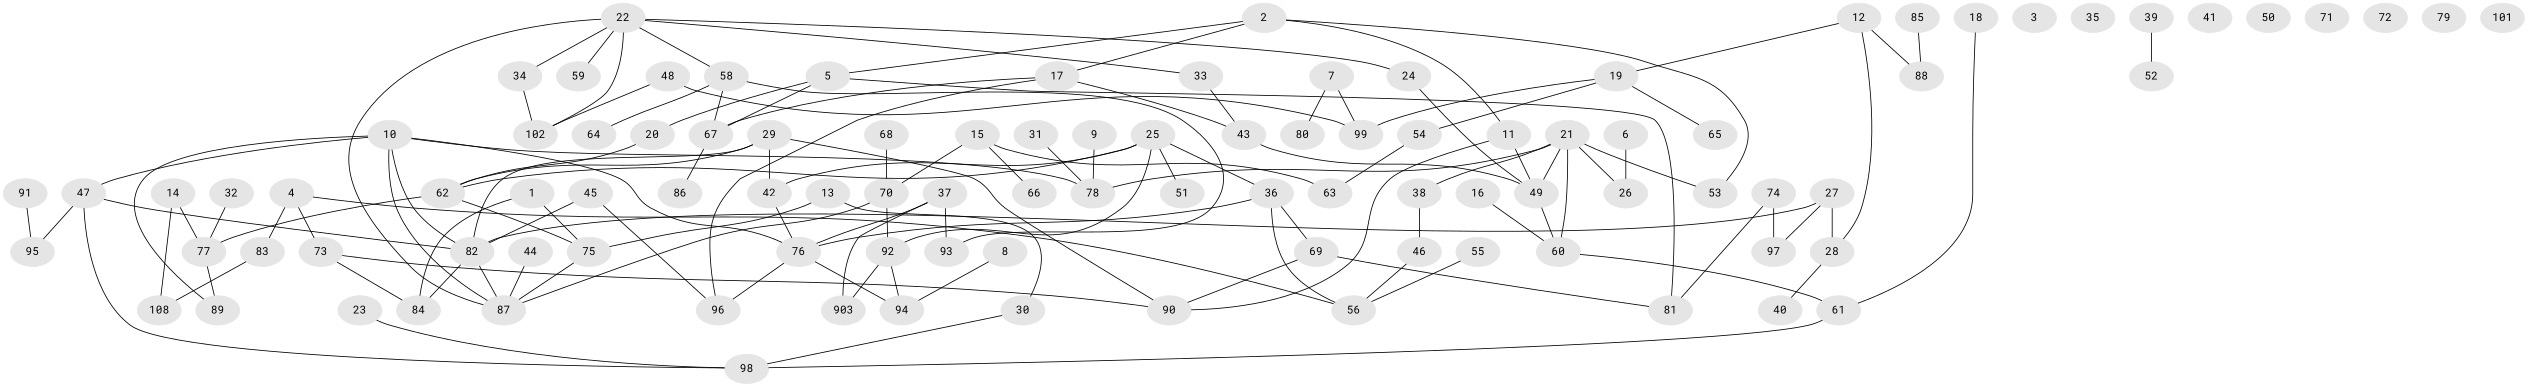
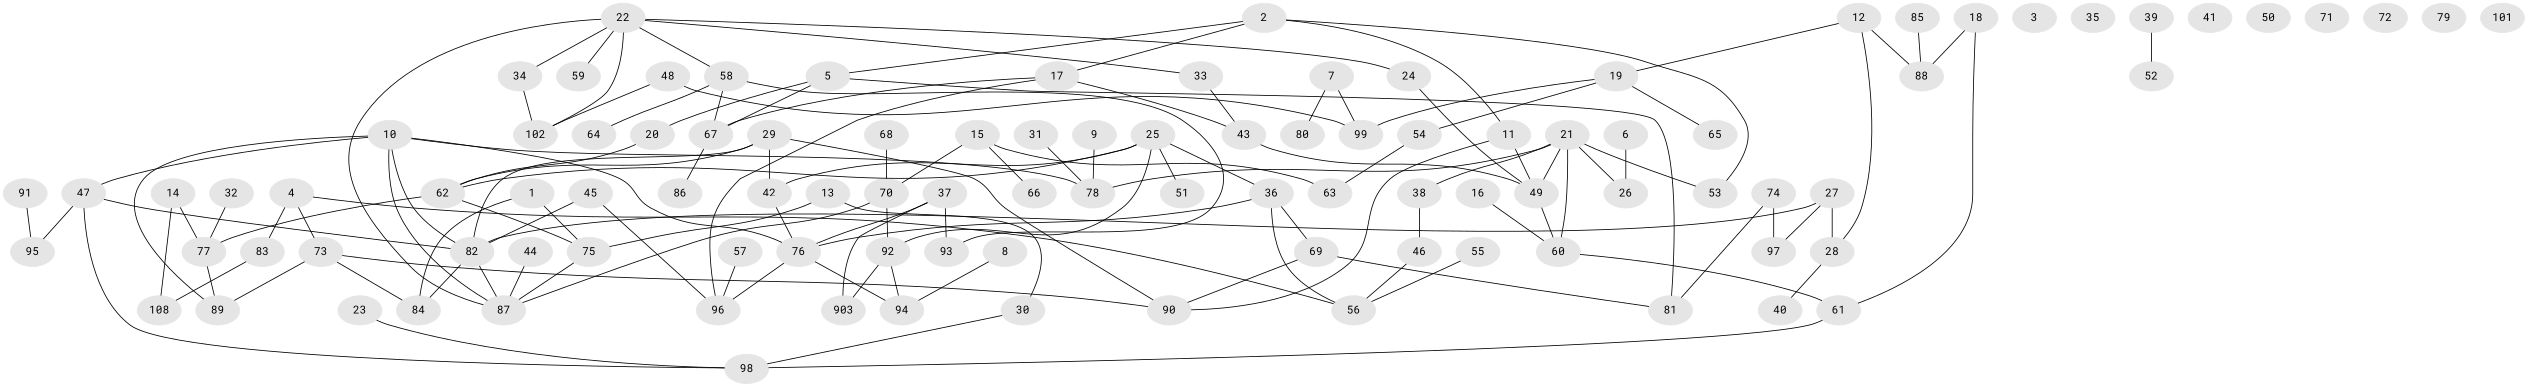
none -> (1949, 47)
none -> (740, 252)
none -> (269, 281)
